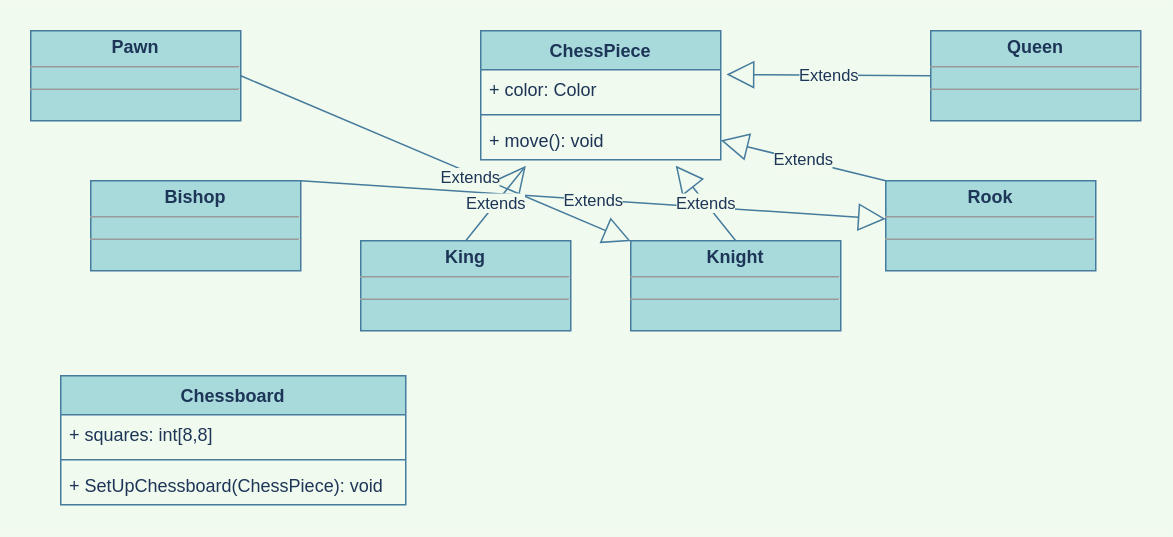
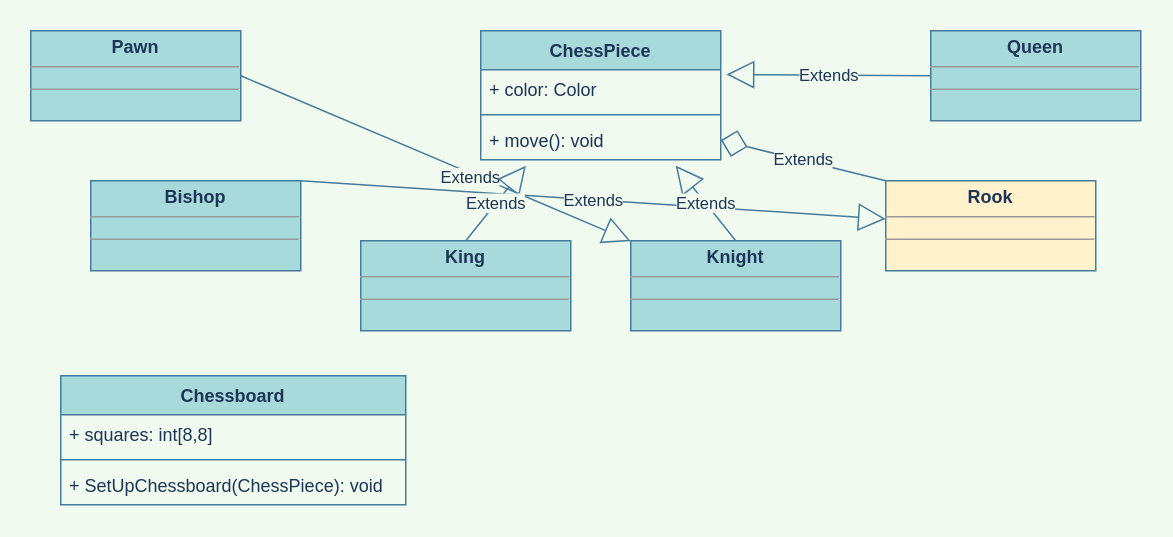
(748, 147) -> (748, 147)
(516, 178) -> (509, 187)
(991, 226) -> (991, 226)
